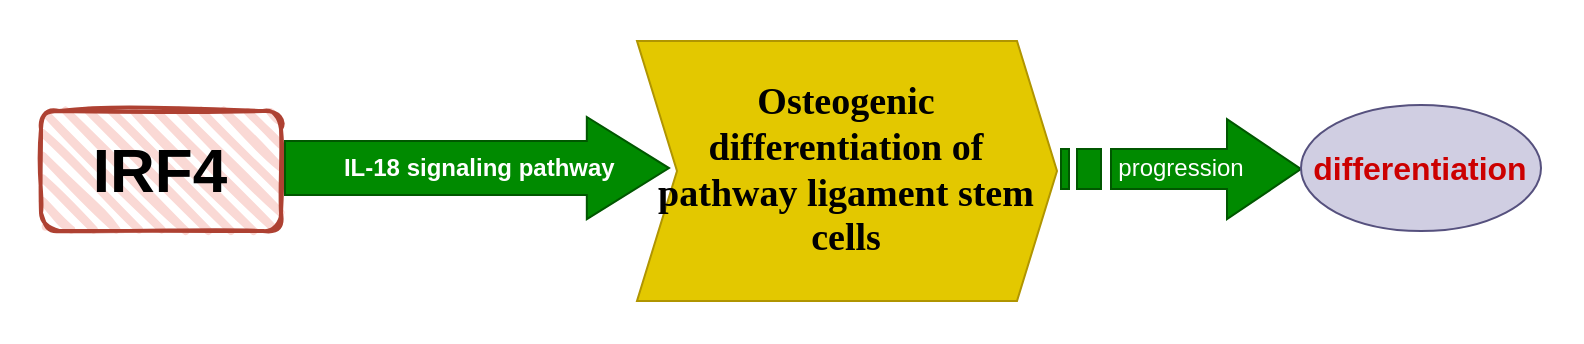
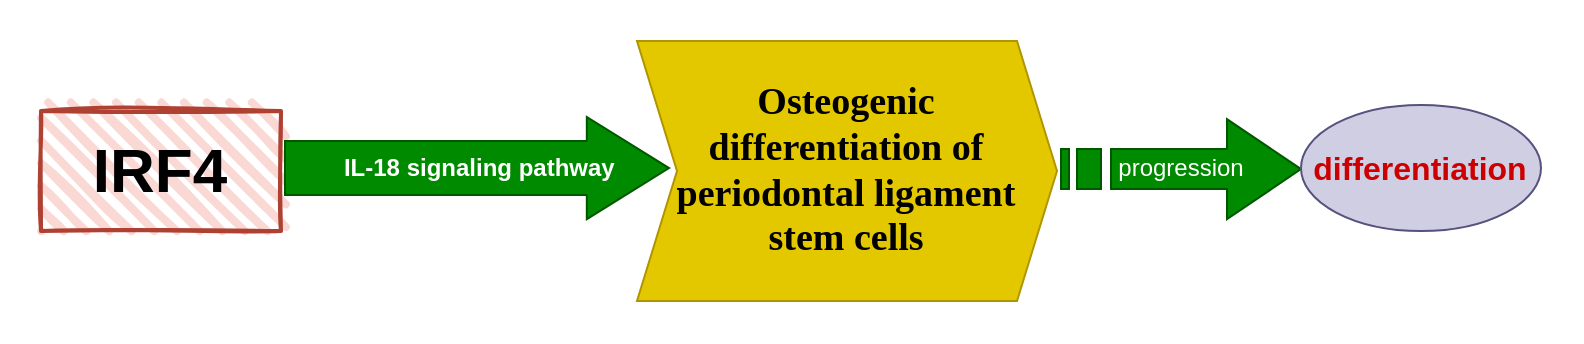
(161, 171) -> (161, 171)
(847, 171) -> (847, 171)
